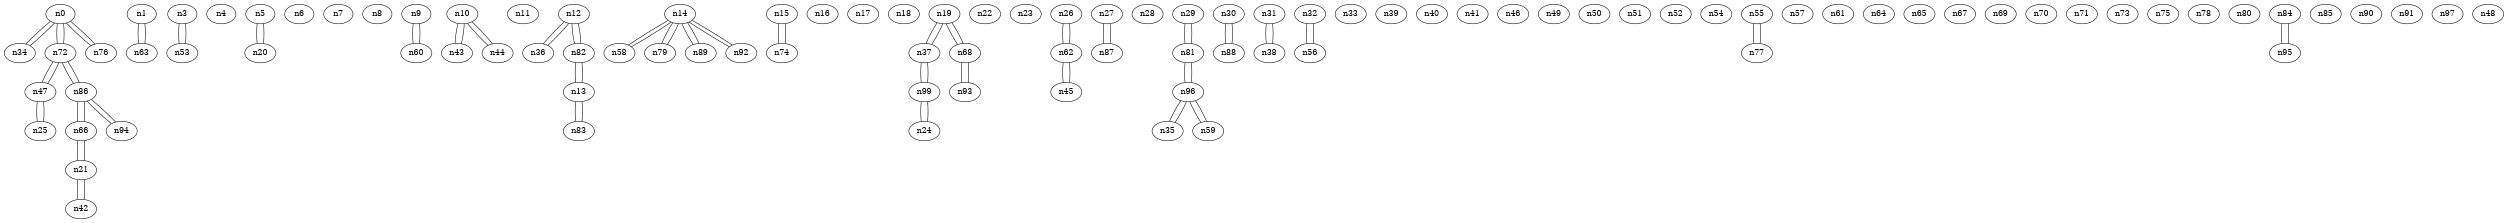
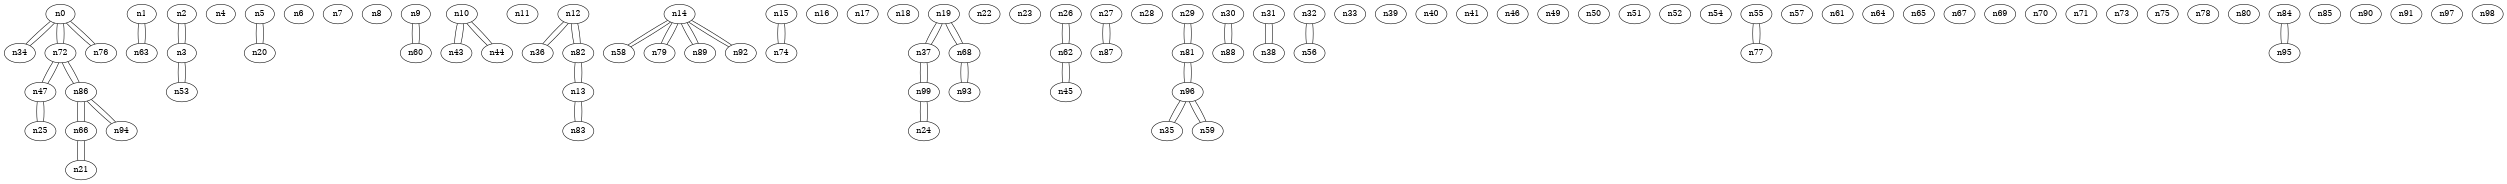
none -> (182, 14)
(2488, 14) -> (2488, 14)
(81, 209) -> none
